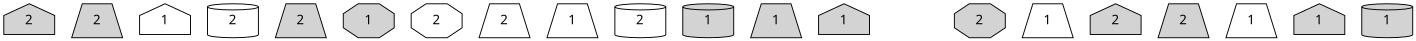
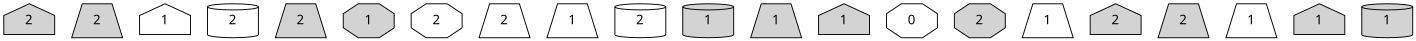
none -> (912, 21)
